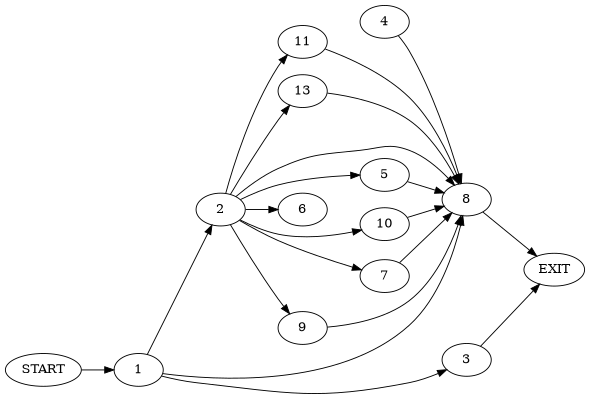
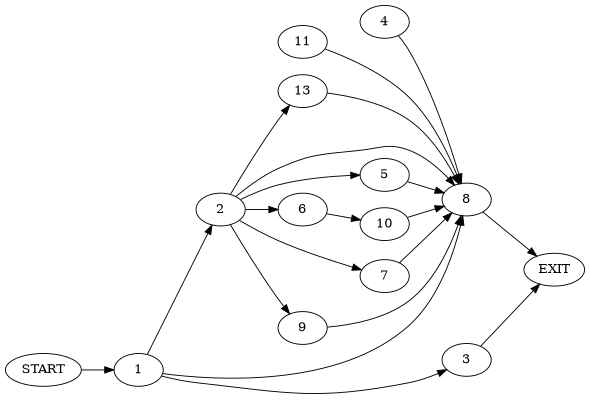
(249, 125) -> none
(295, 236) -> (339, 216)
